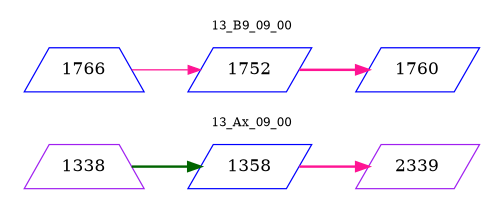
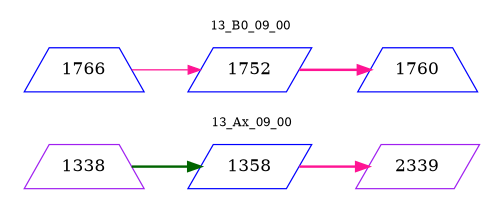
(252, 26) -> (251, 26)
(418, 70) -> (418, 70)
